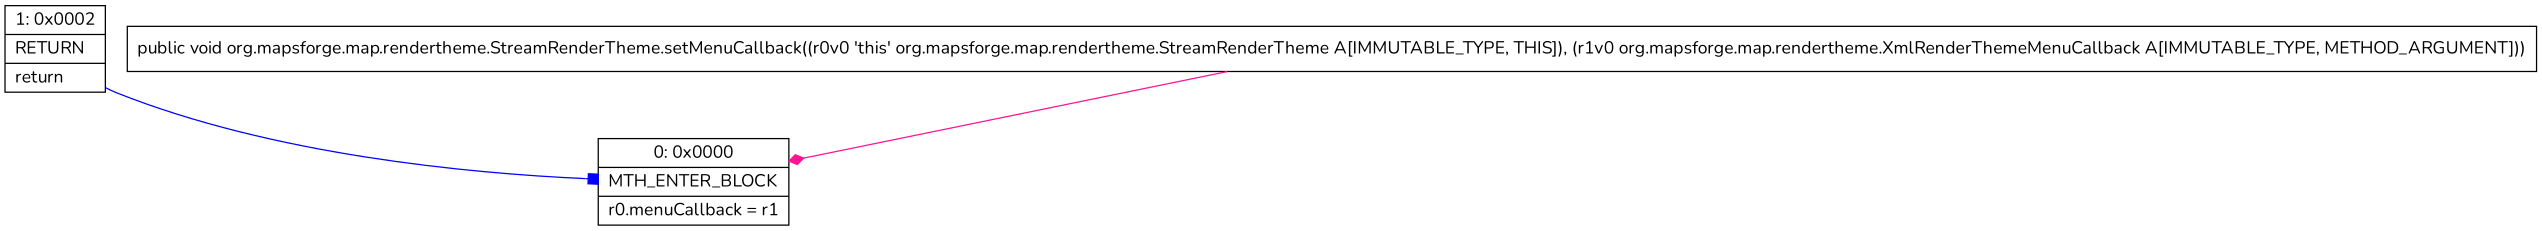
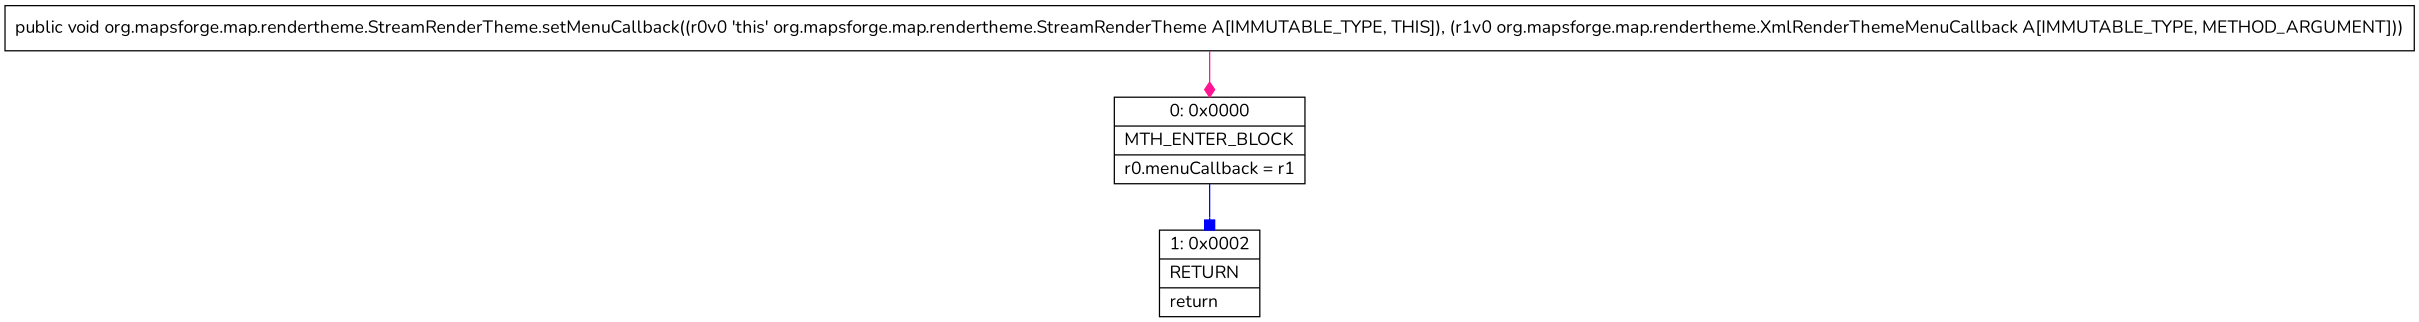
(342, 153) -> (1210, 201)
